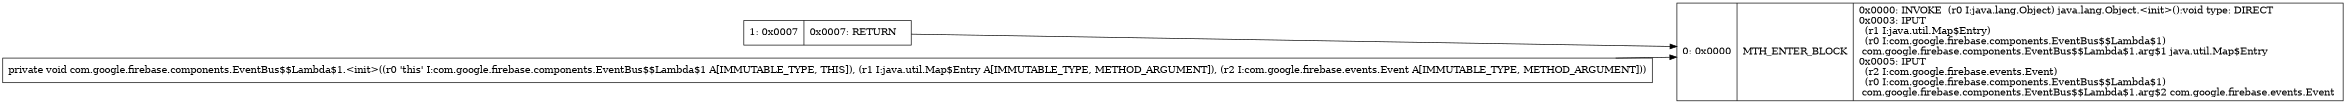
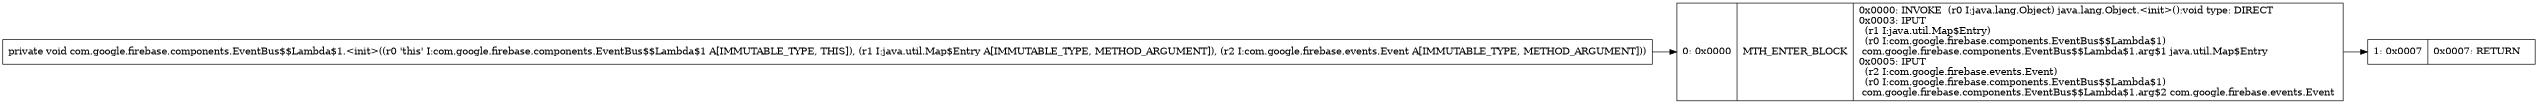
(1291, 40) -> (2352, 52)
